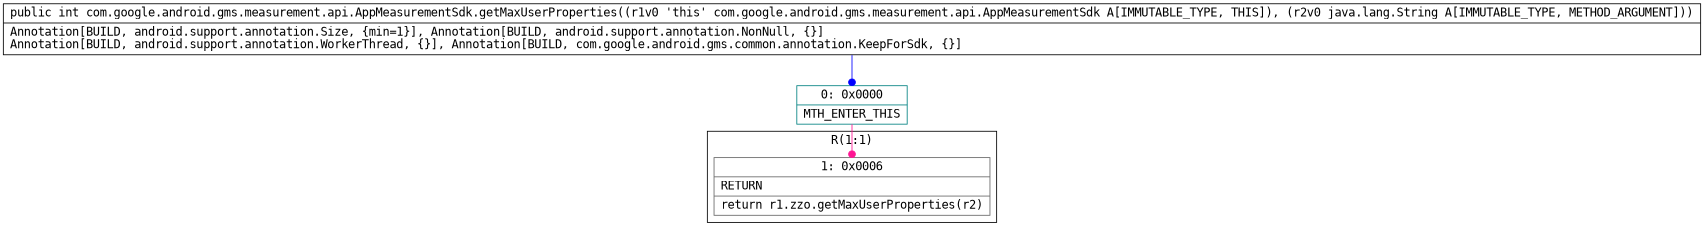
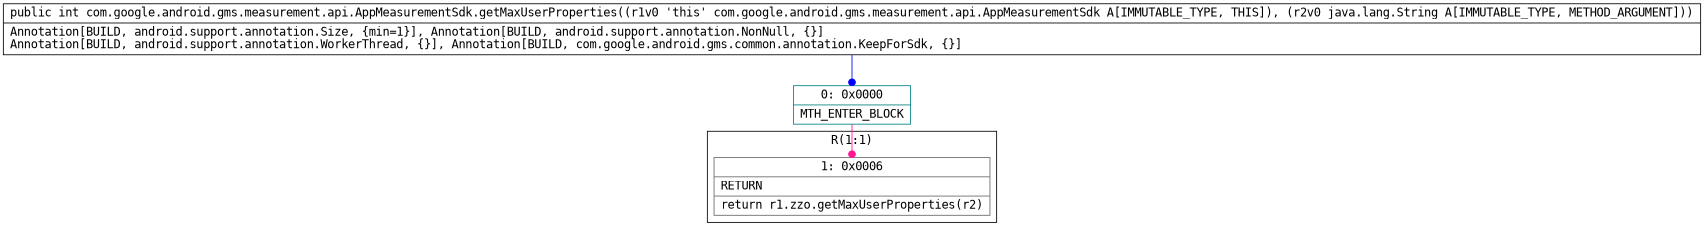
(852, 114) -> (852, 114)
